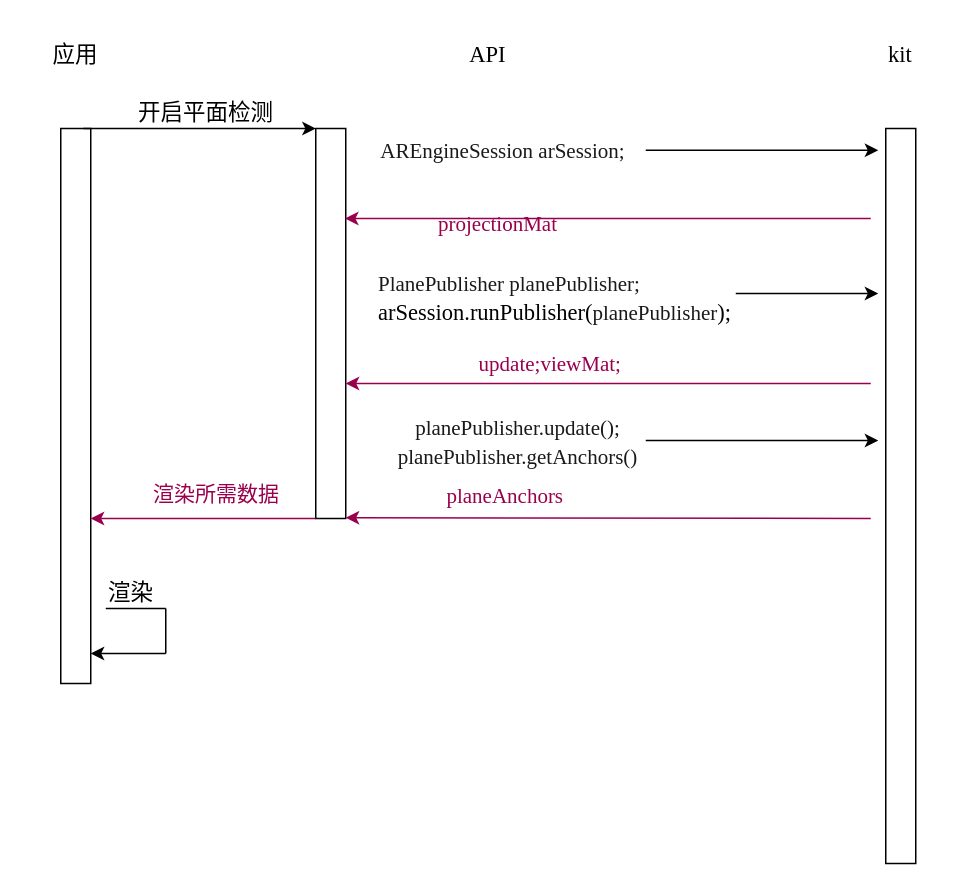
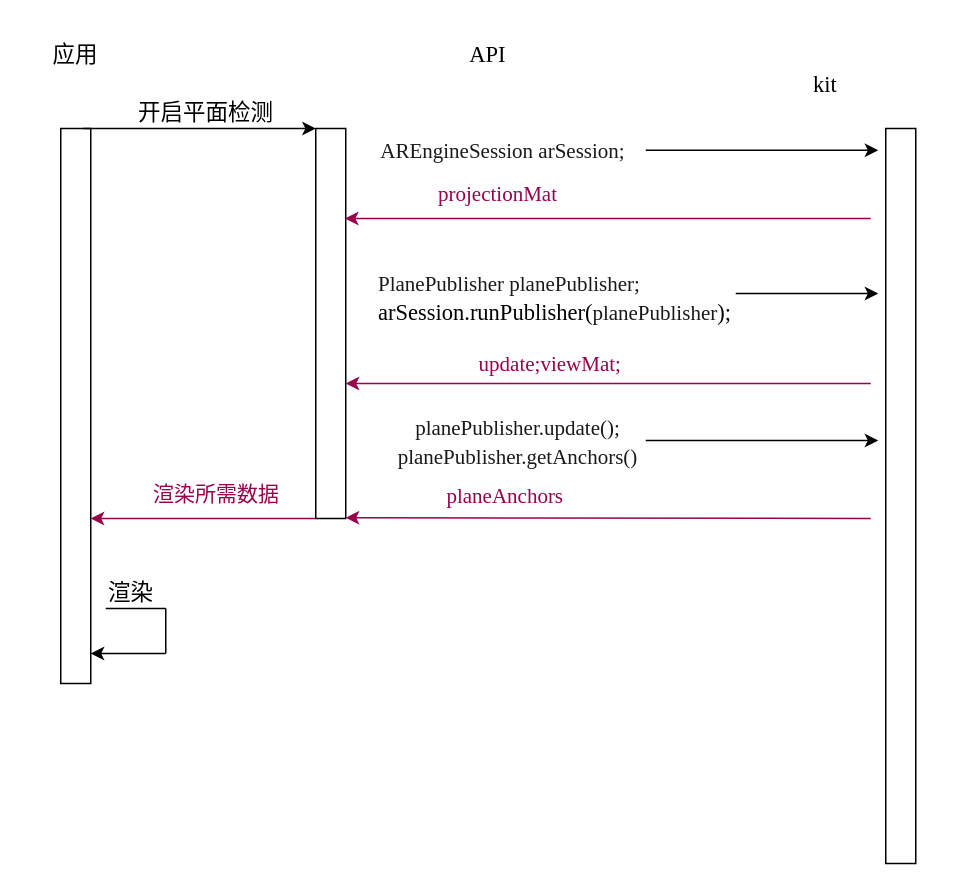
(901, 53) -> (826, 83)
(503, 226) -> (503, 196)
